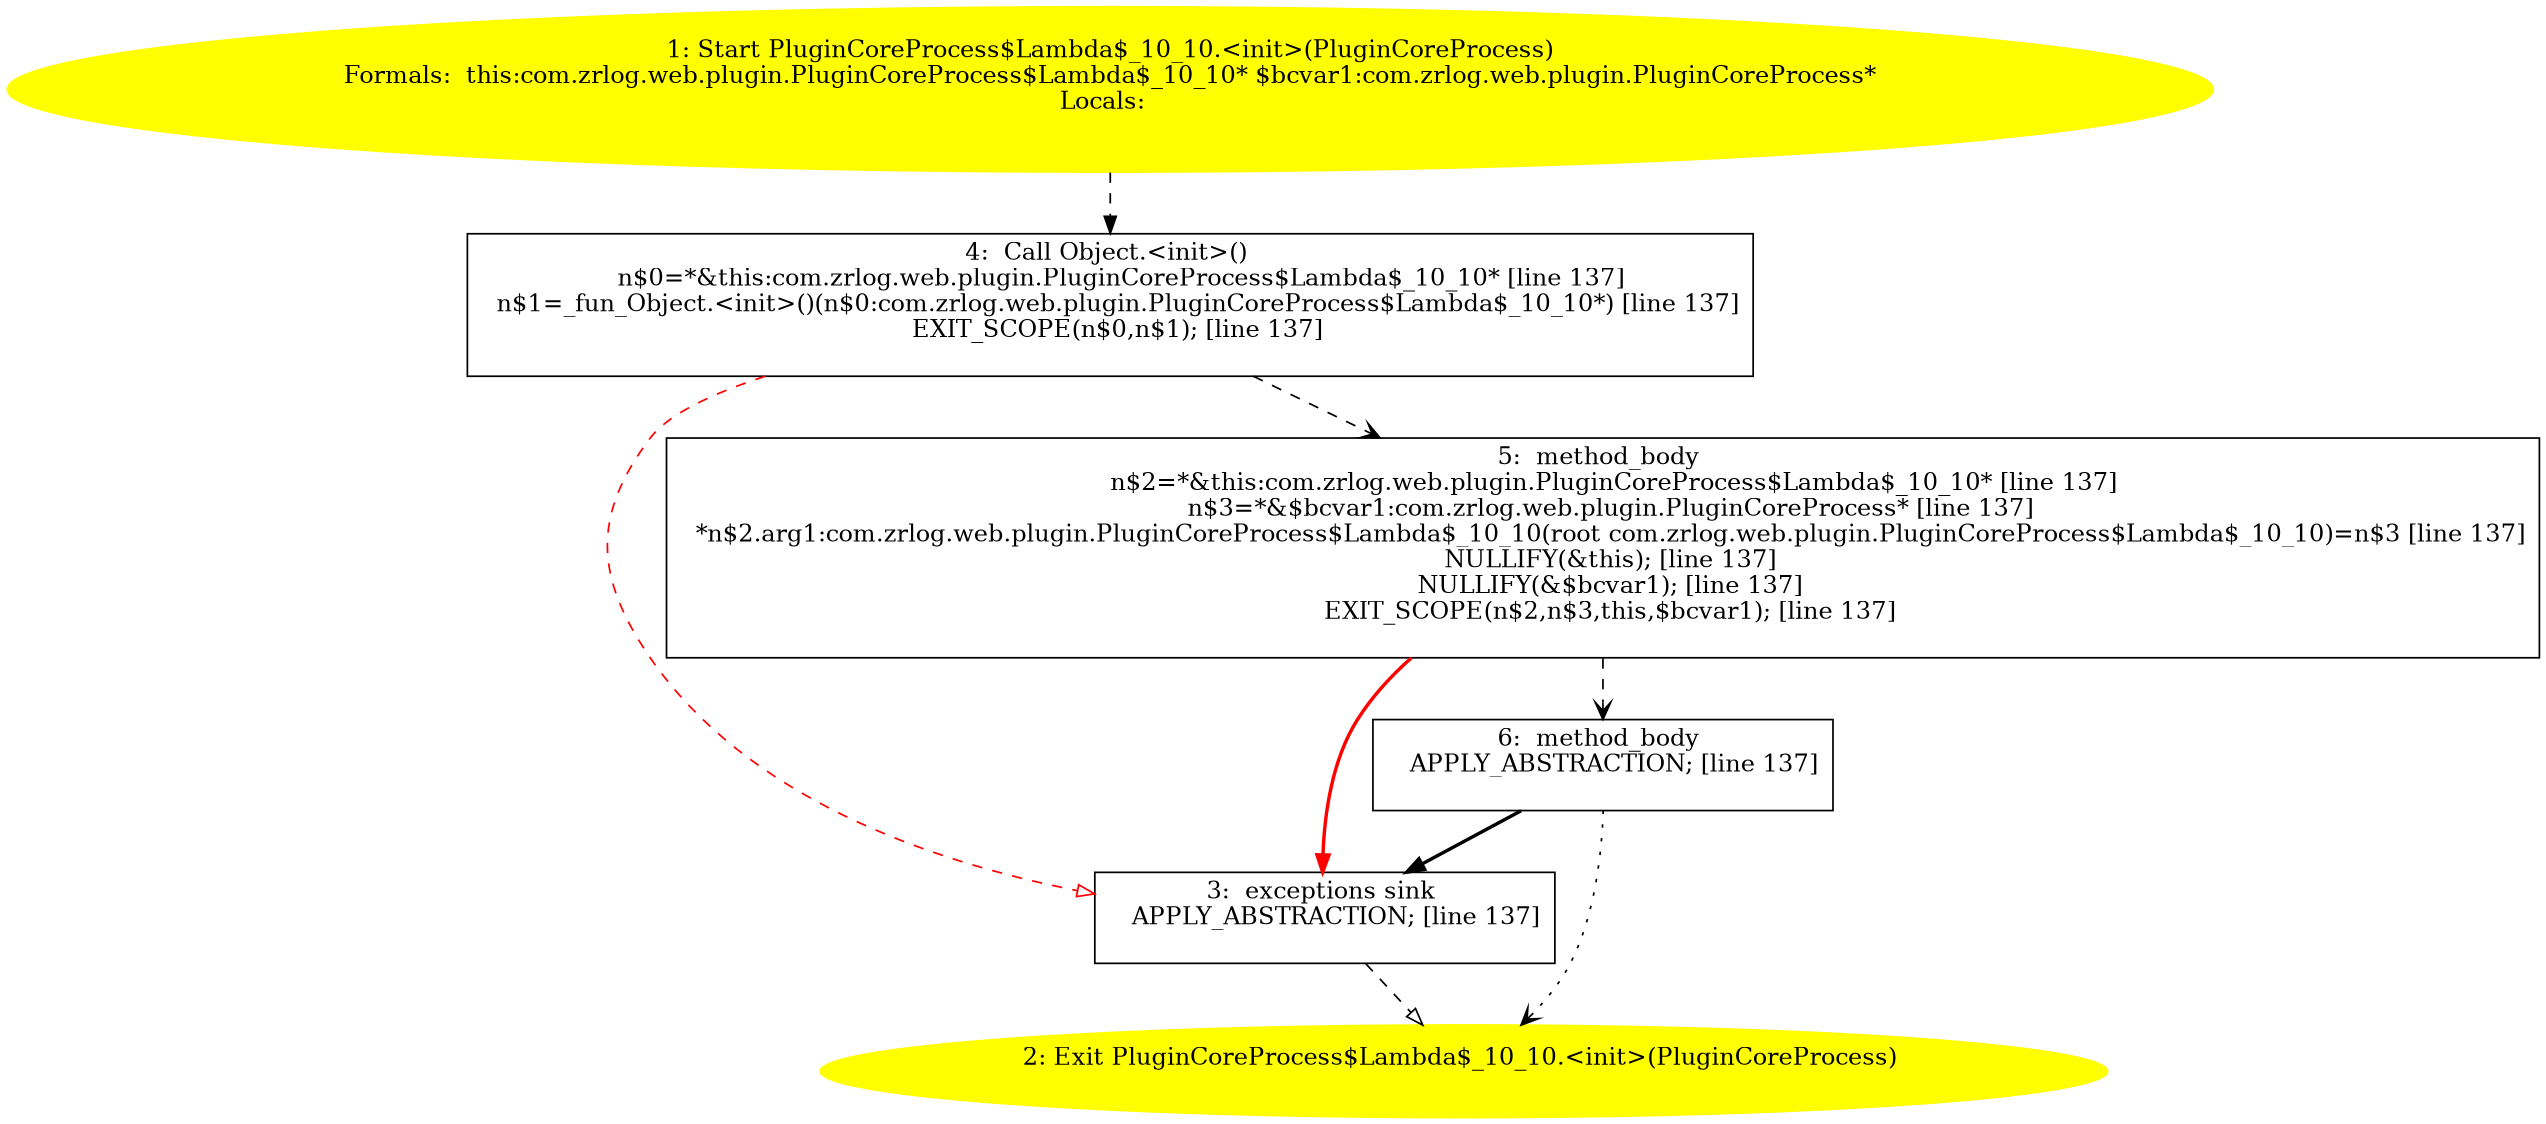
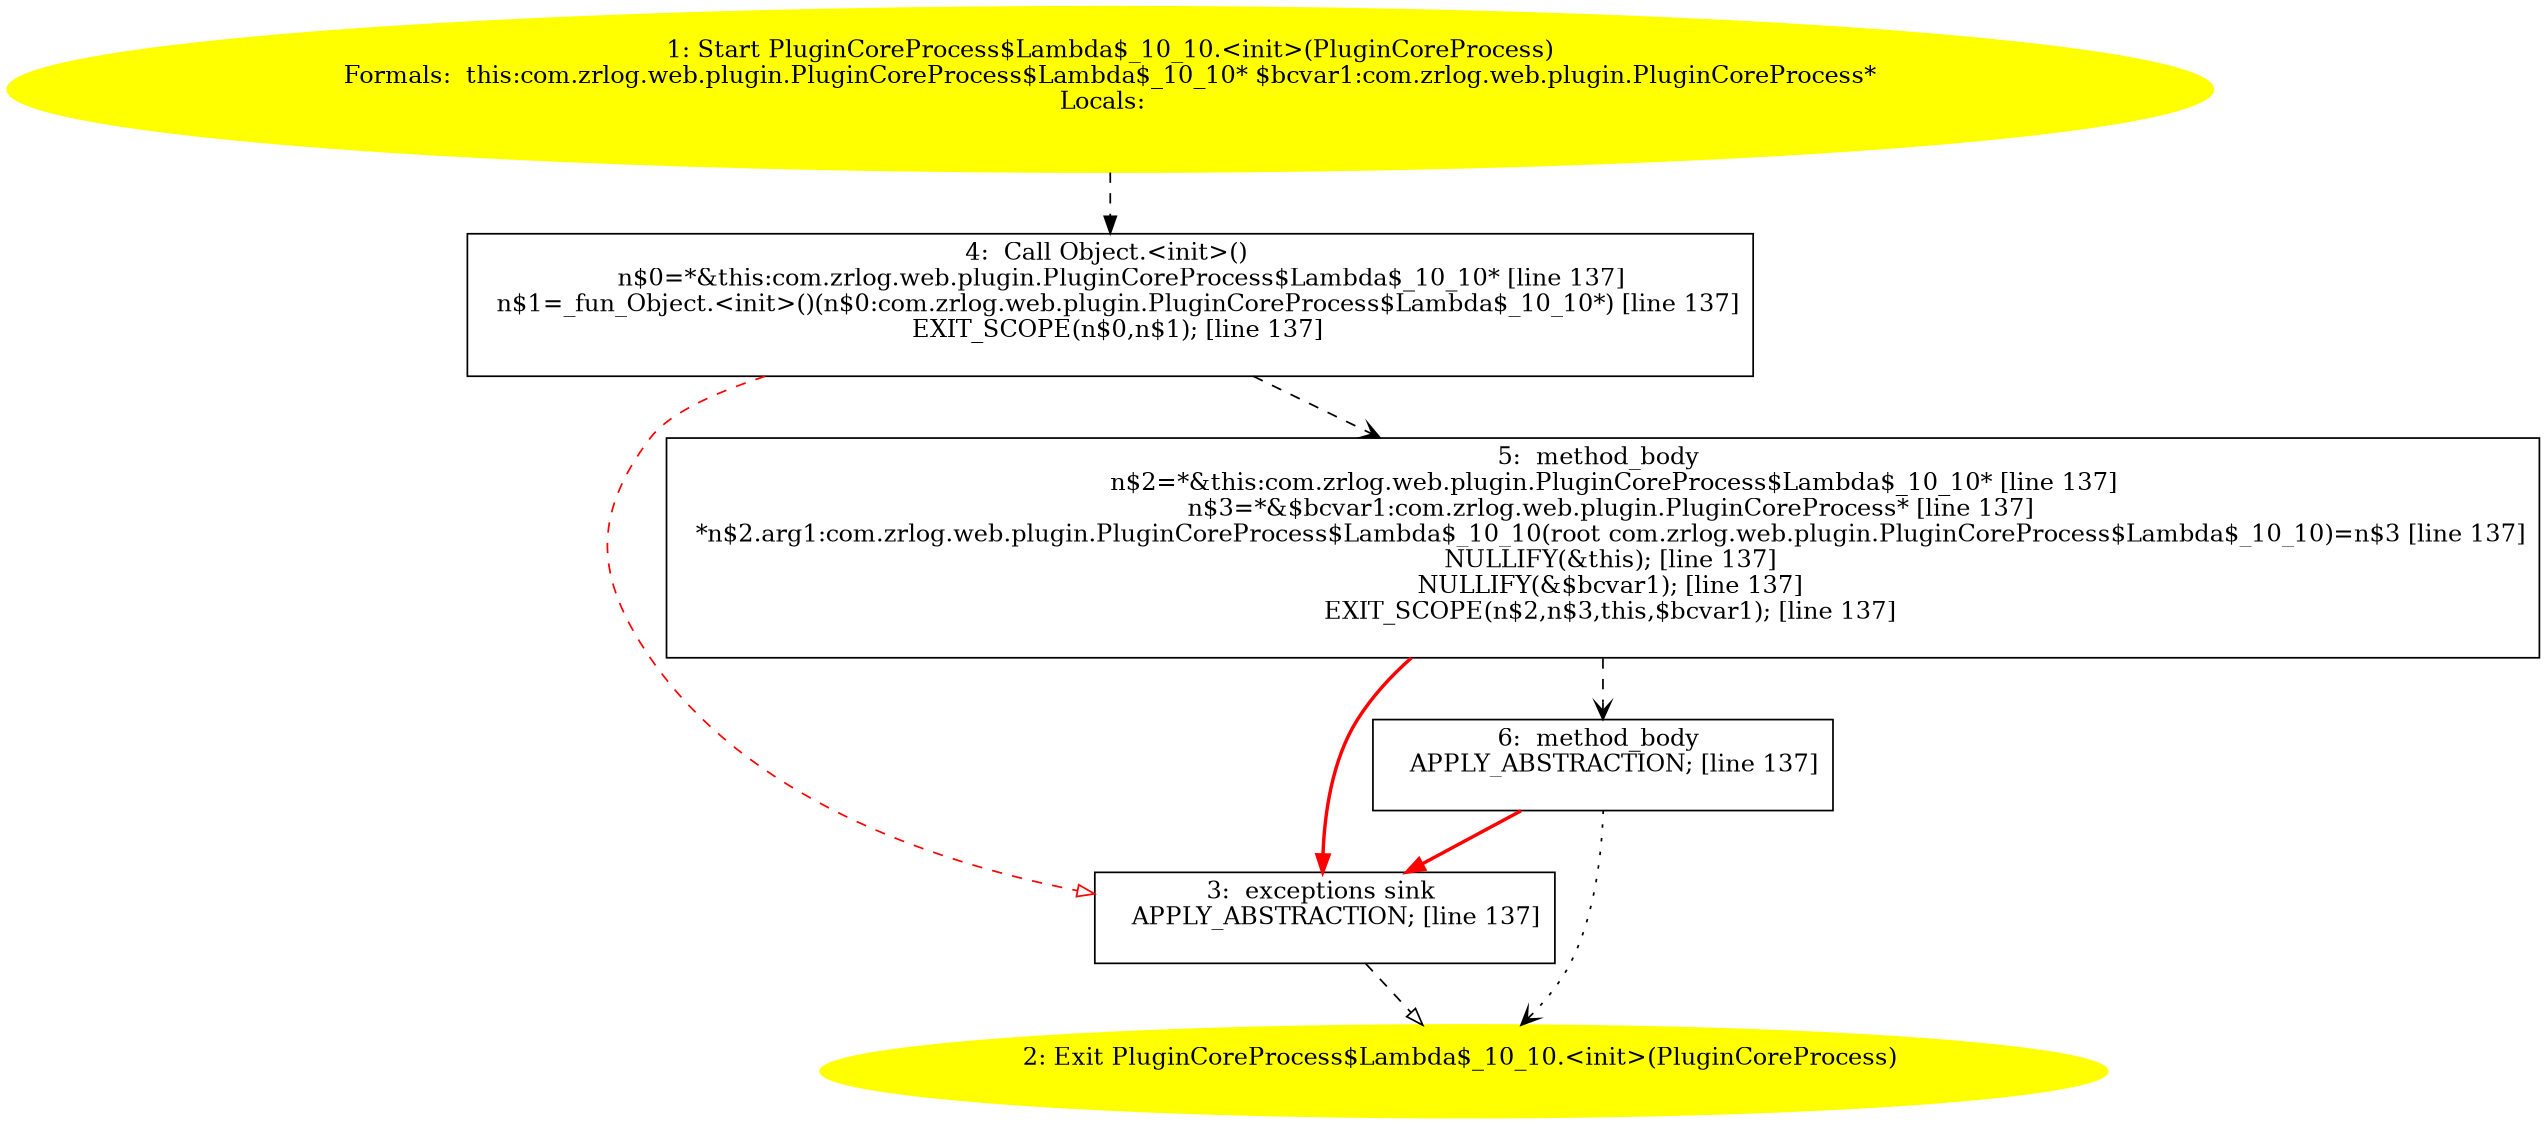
(1472, 837) -> (1472, 837)
